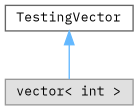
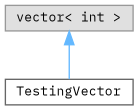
(69, 62) -> (69, 62)
